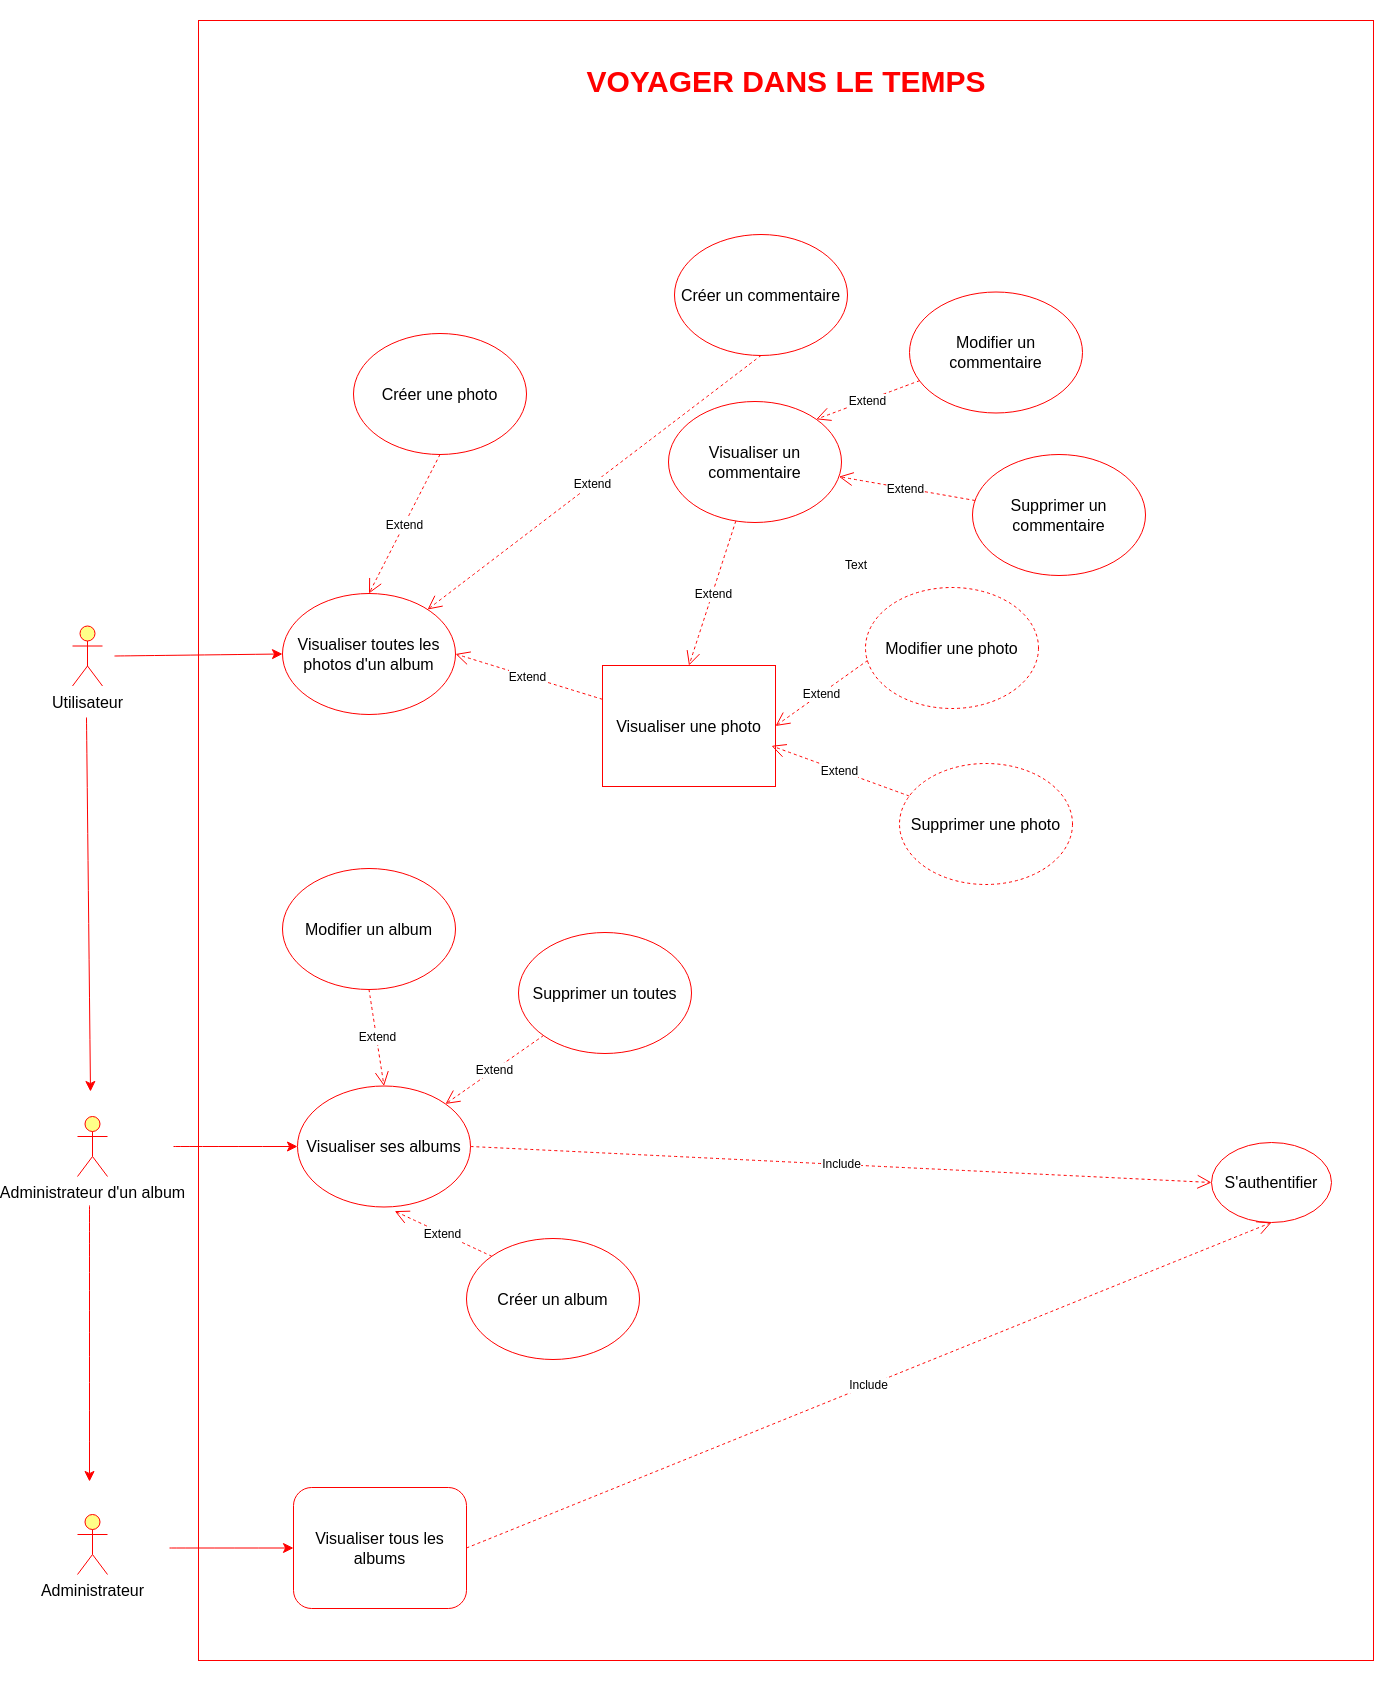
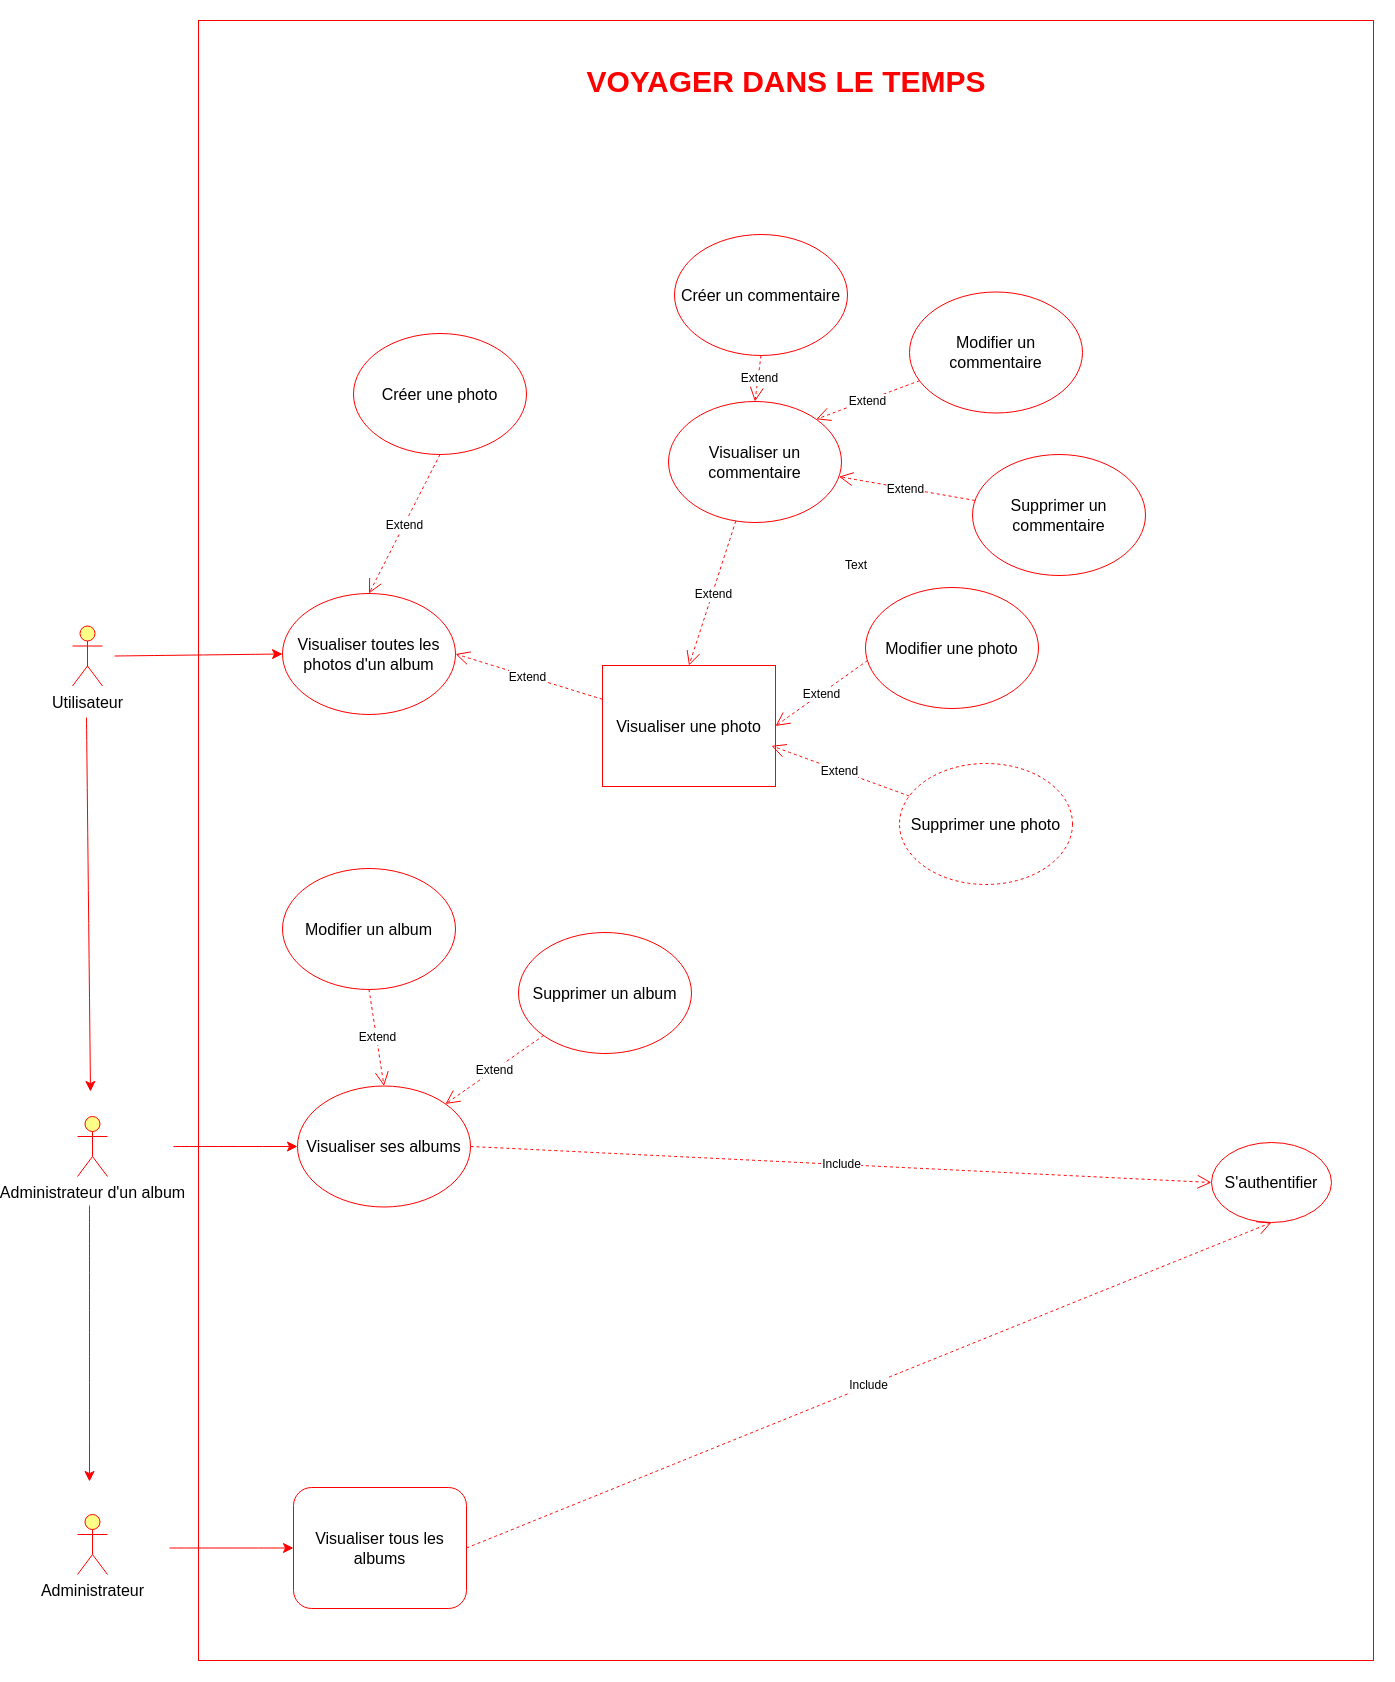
(594, 482) -> (758, 378)
(952, 648) -> (952, 648)
(605, 994) -> (605, 994)
(444, 1234) -> none
(553, 1299) -> none
